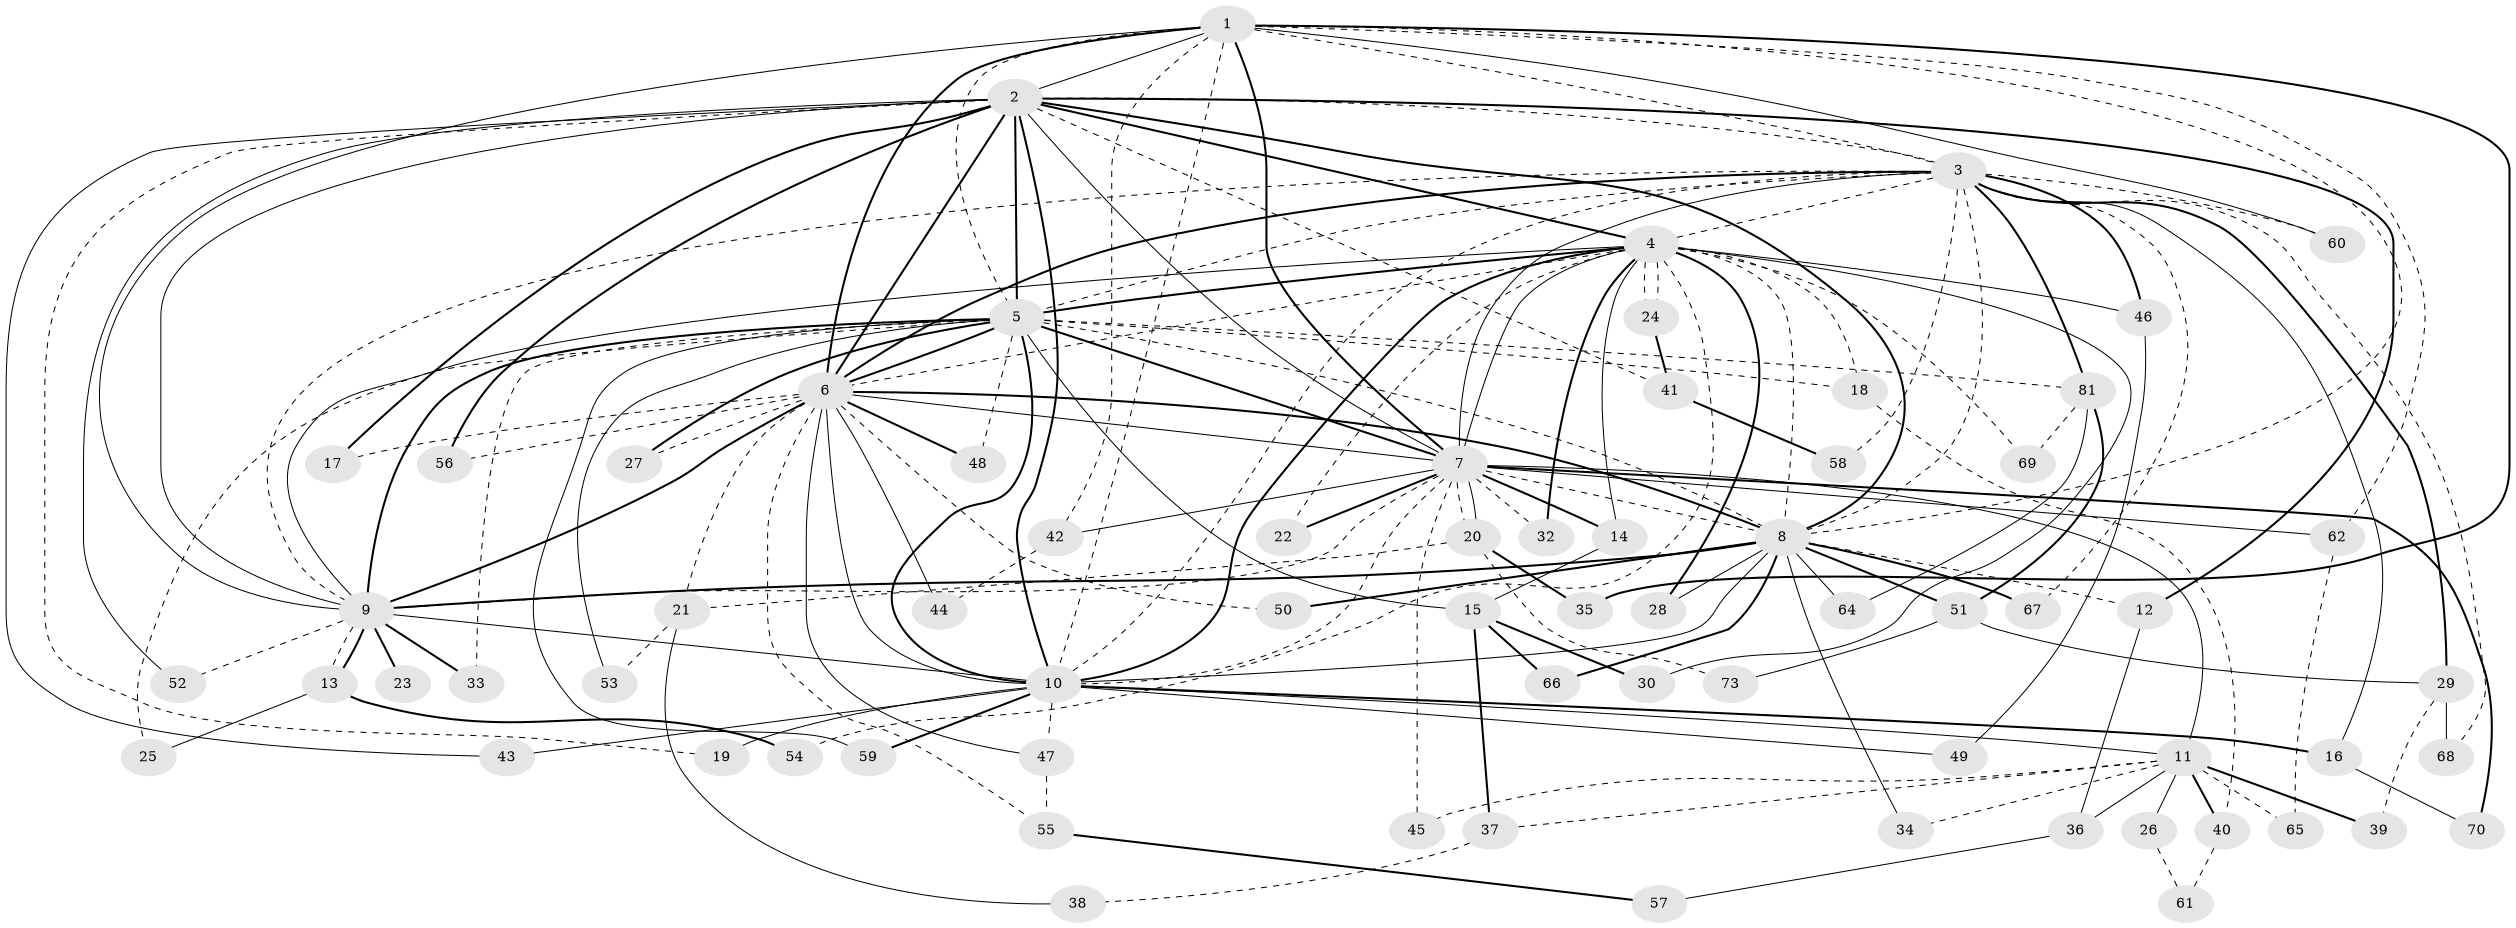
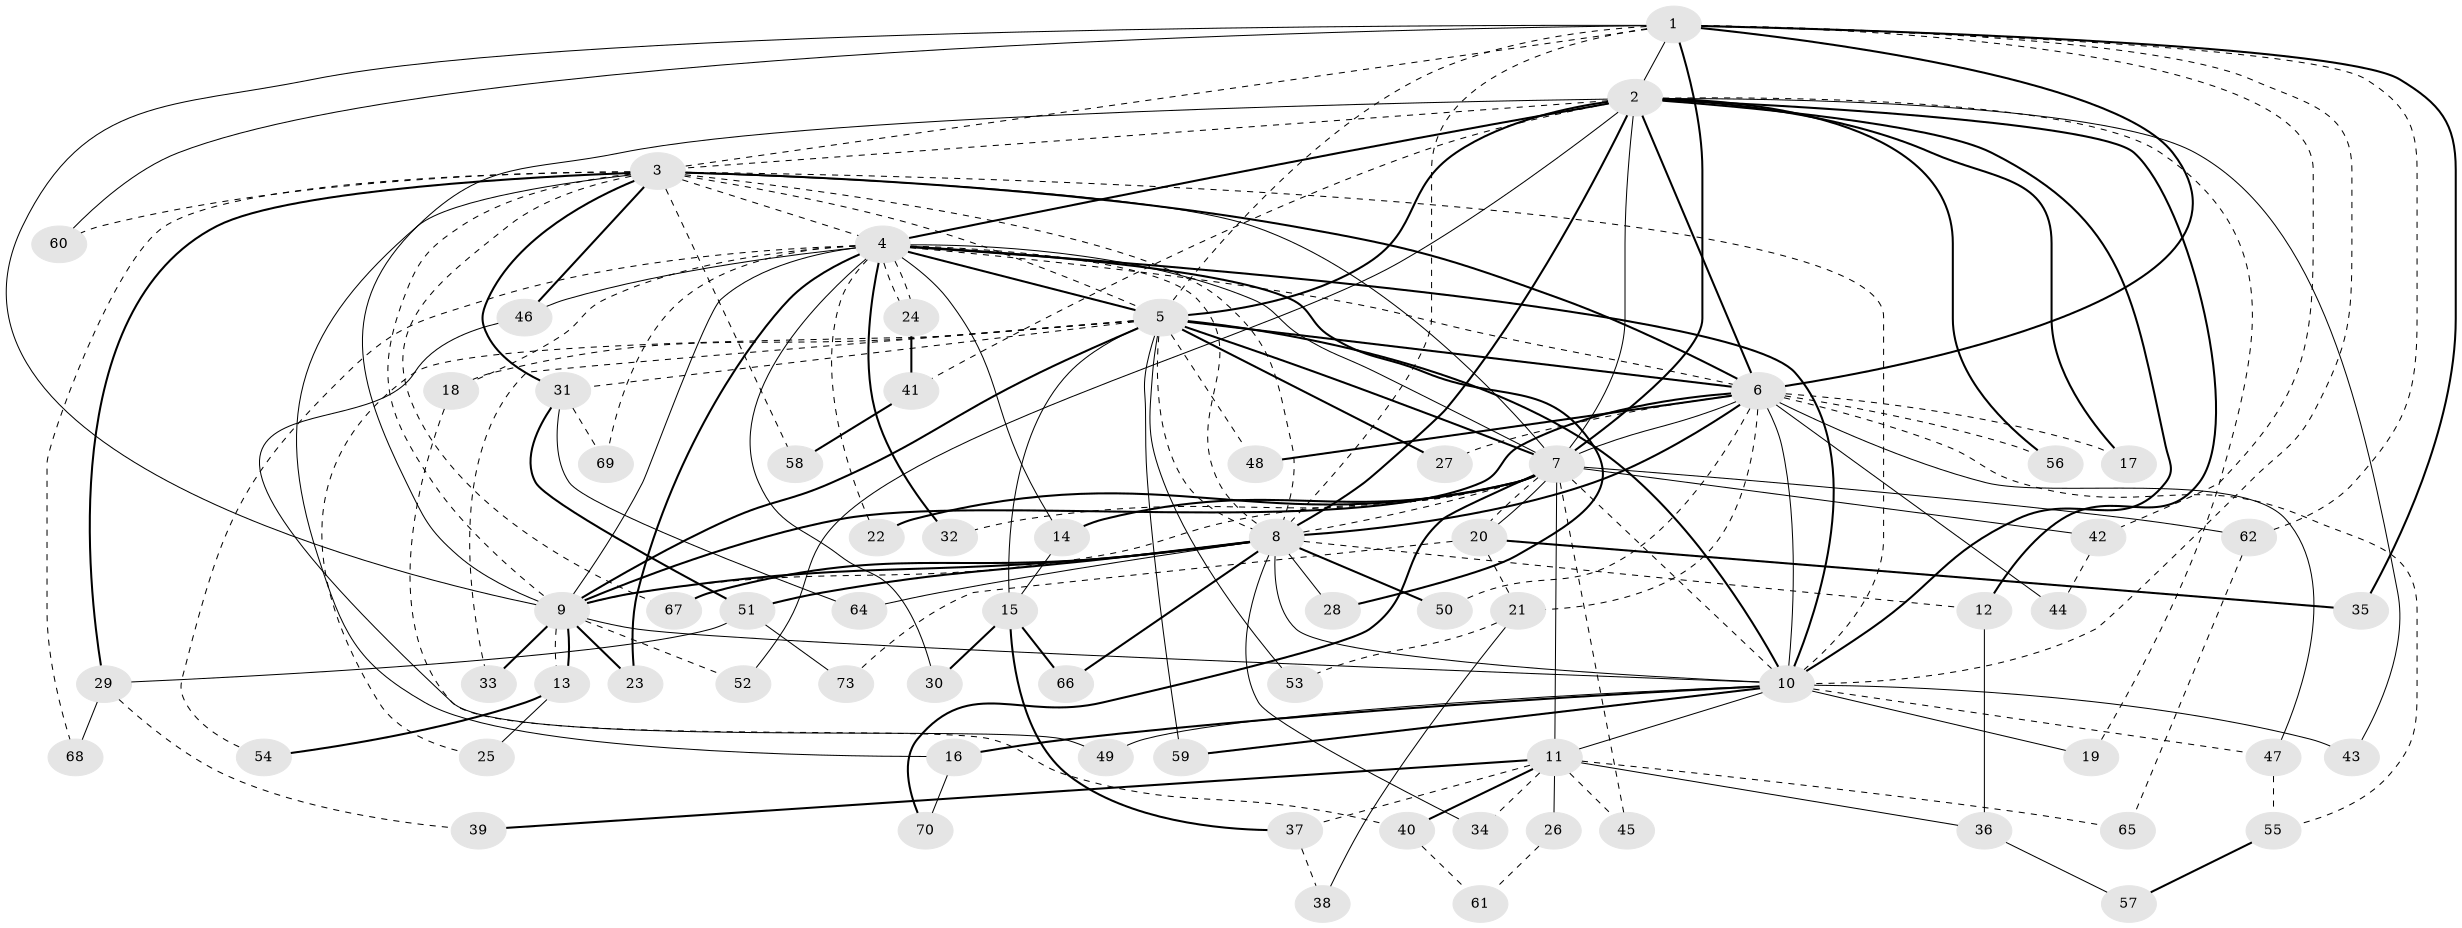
(2088, 391) -> (563, 391)
none -> (699, 432)
